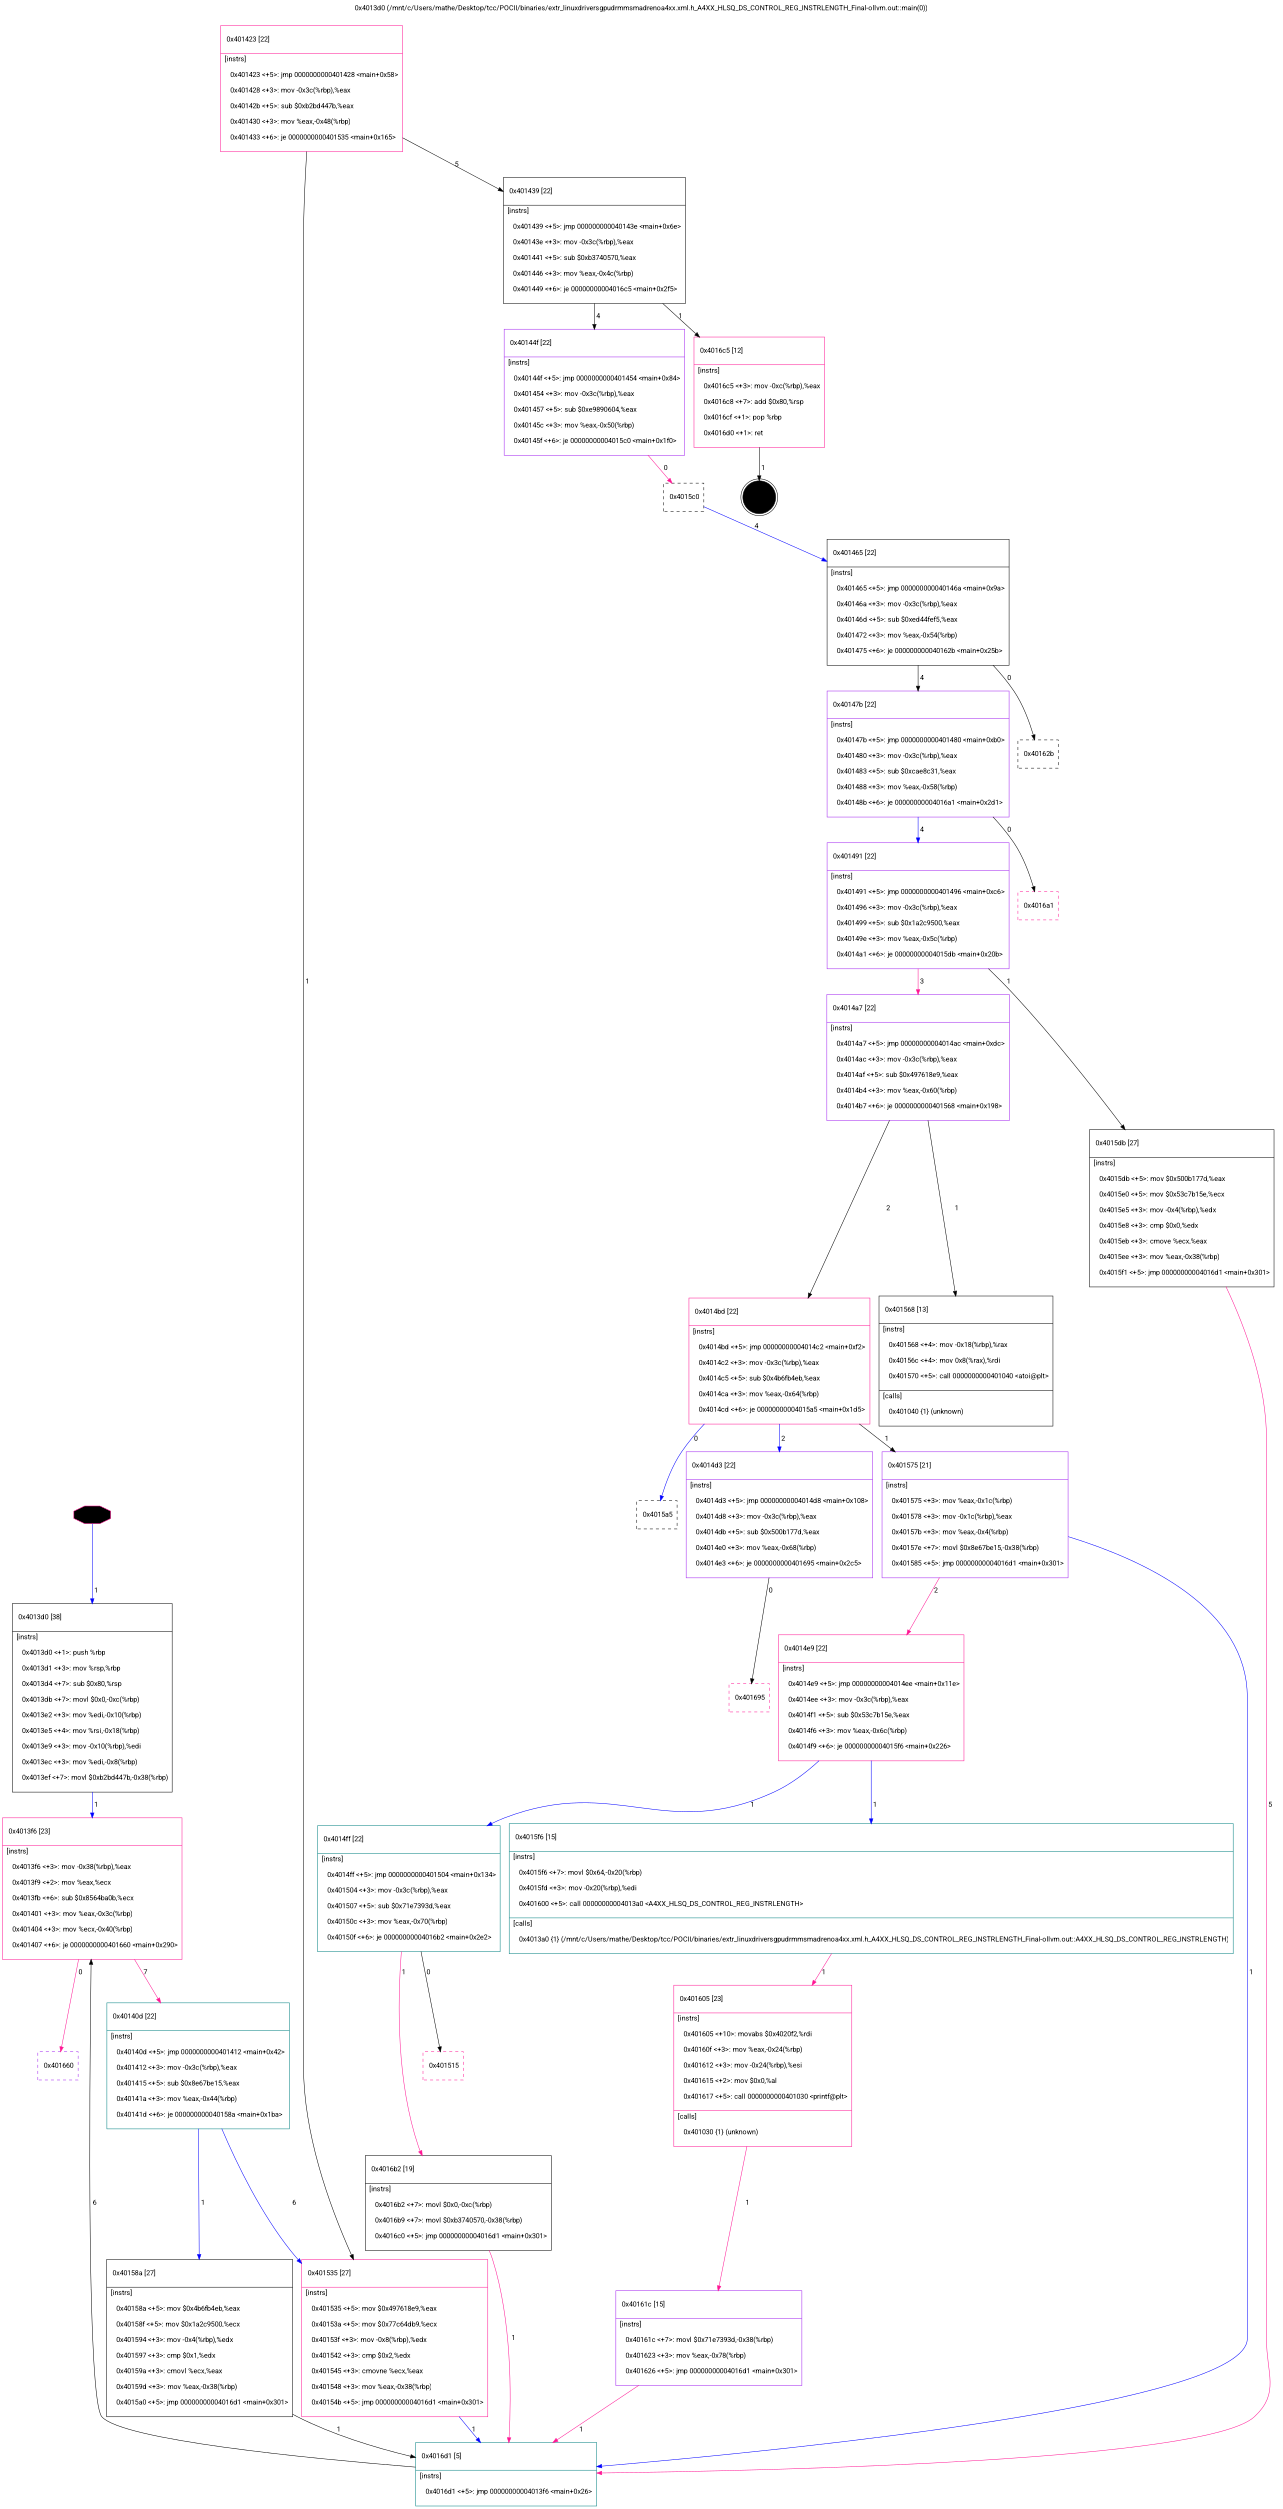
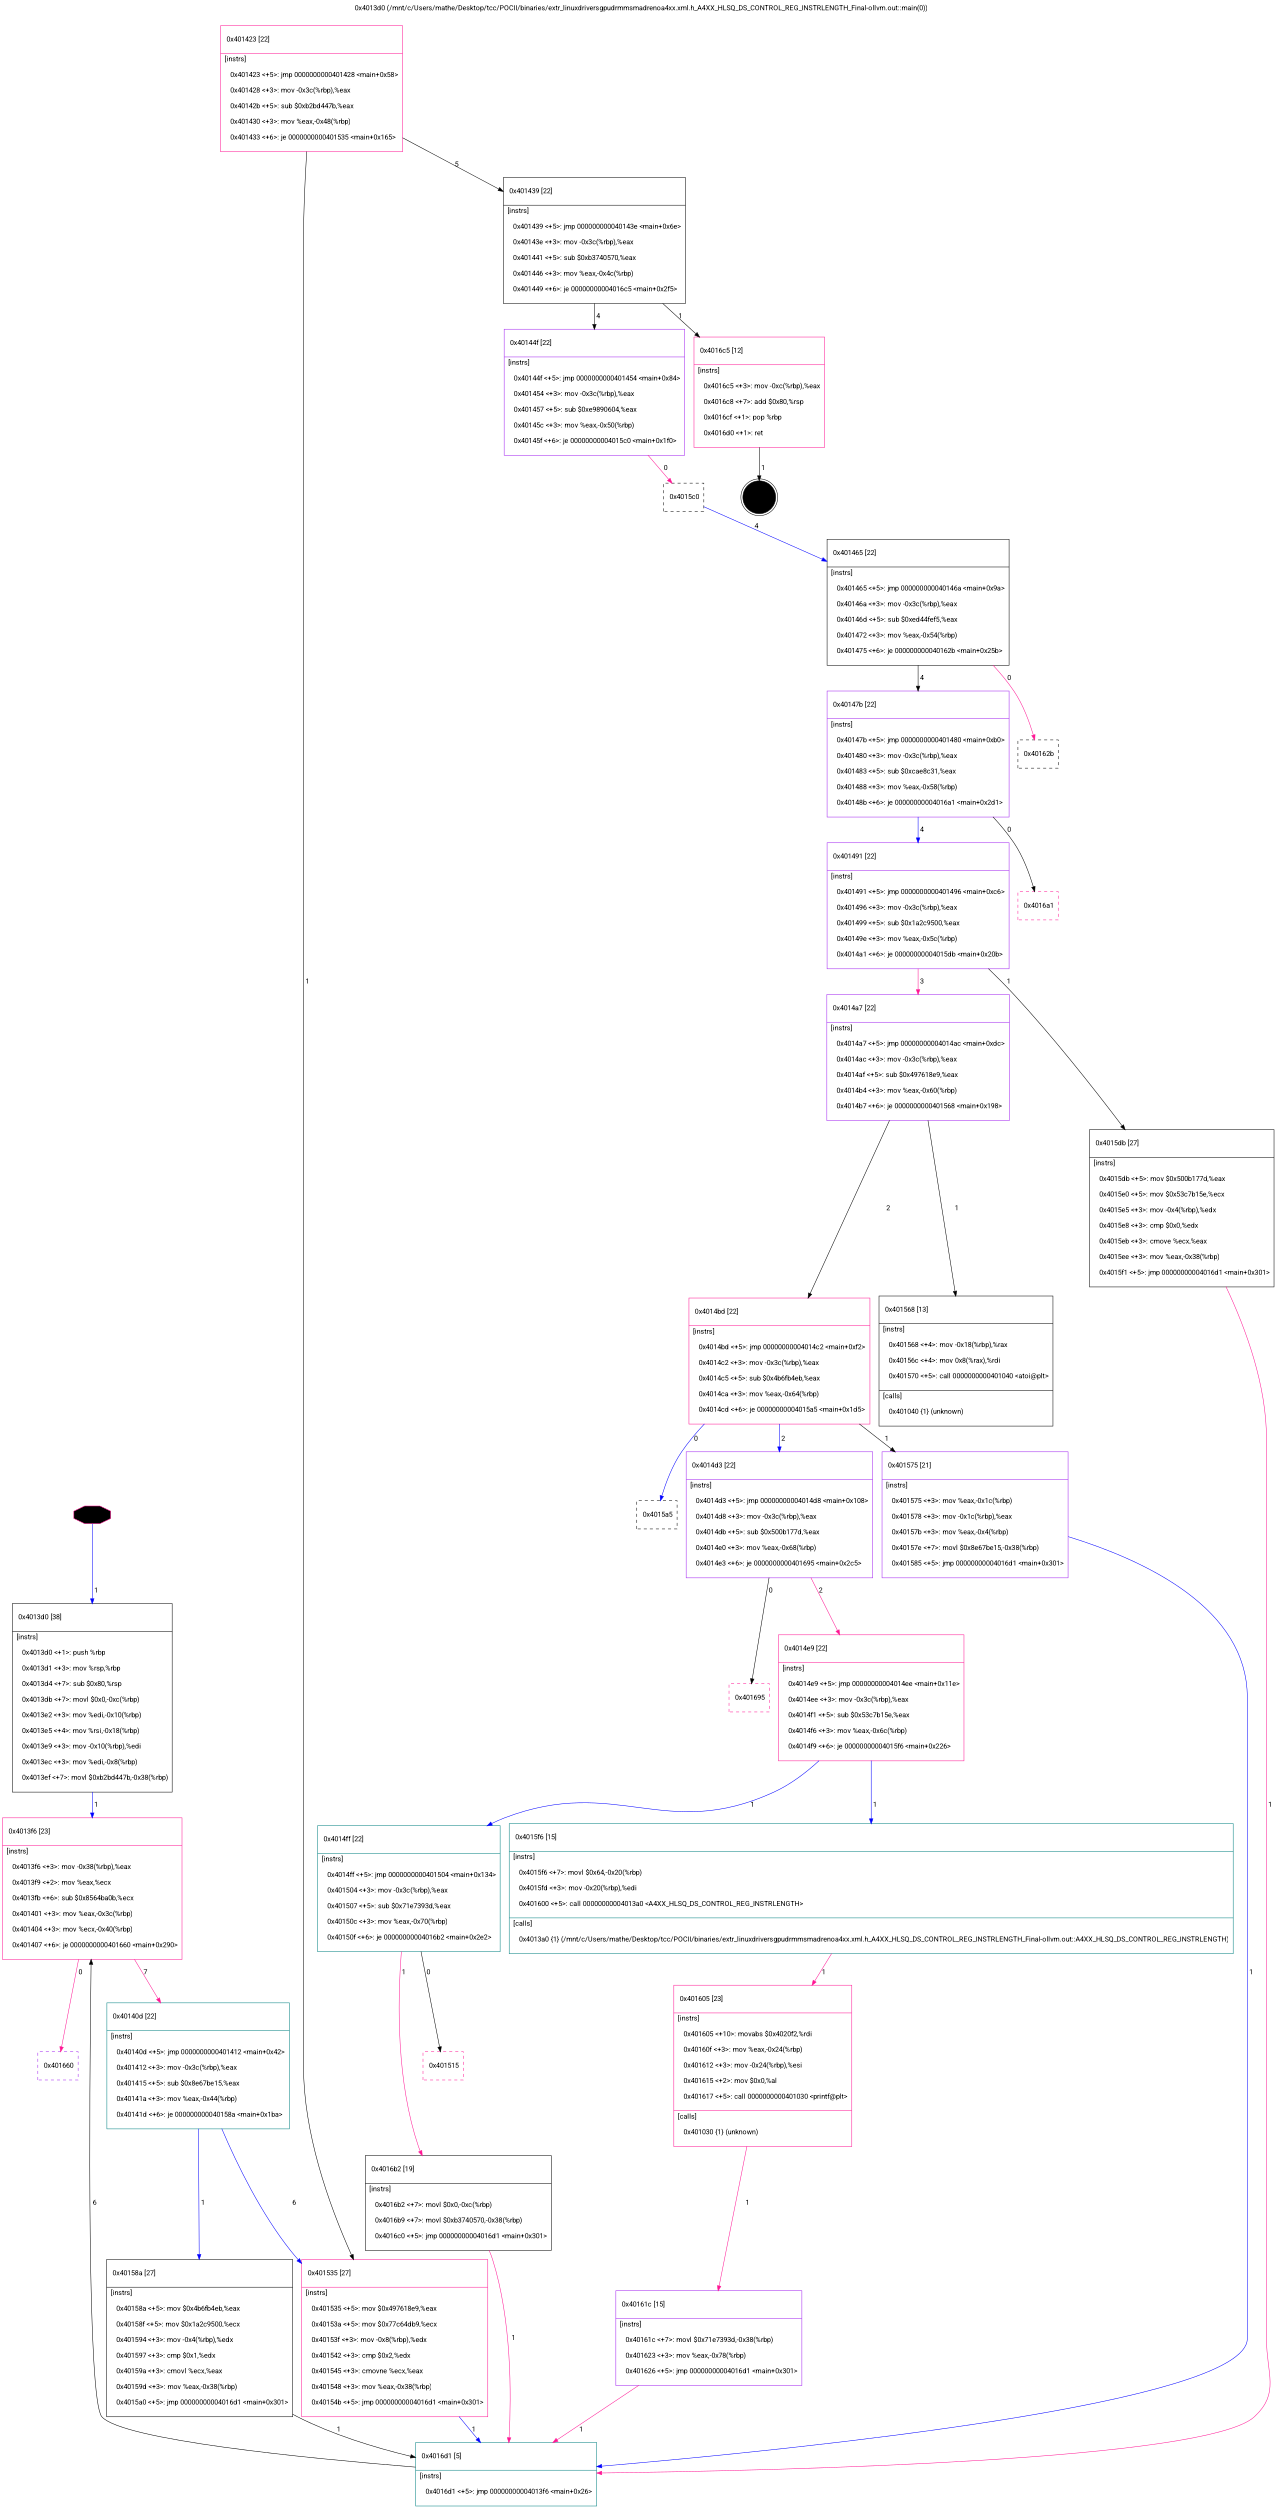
(1018, 697) -> (1018, 697)
(924, 1604) -> (824, 1604)
(1269, 1805) -> (1269, 1805)
